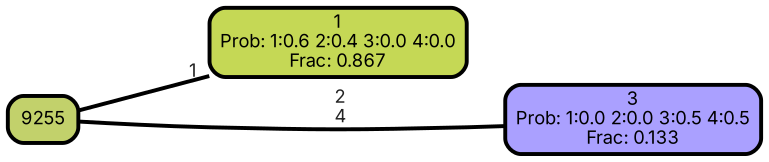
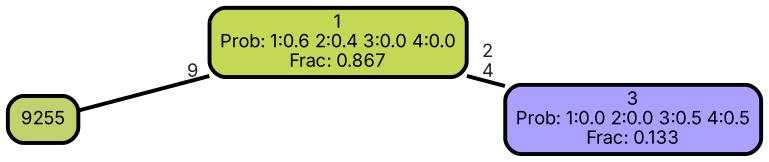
(191, 72) -> (191, 72)
(292, 129) -> (486, 81)
